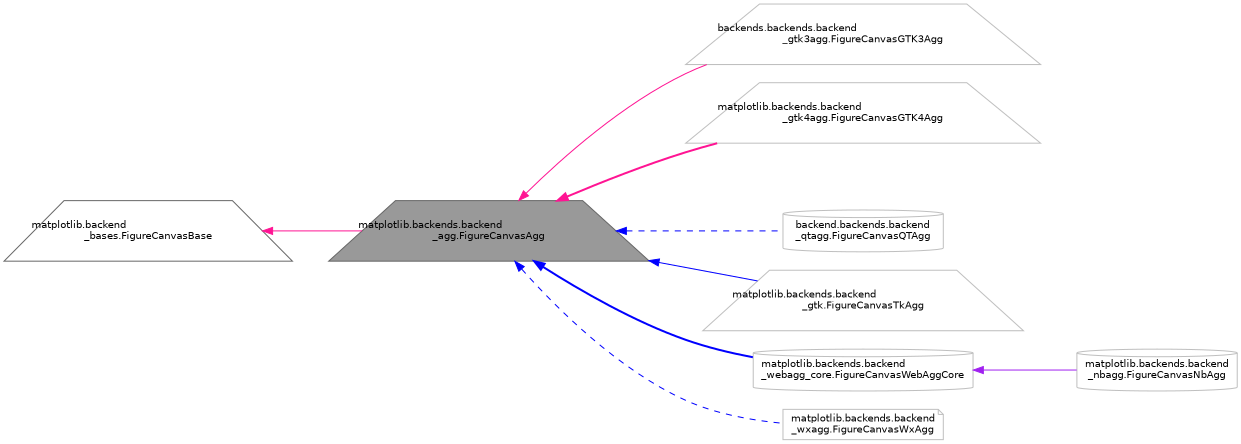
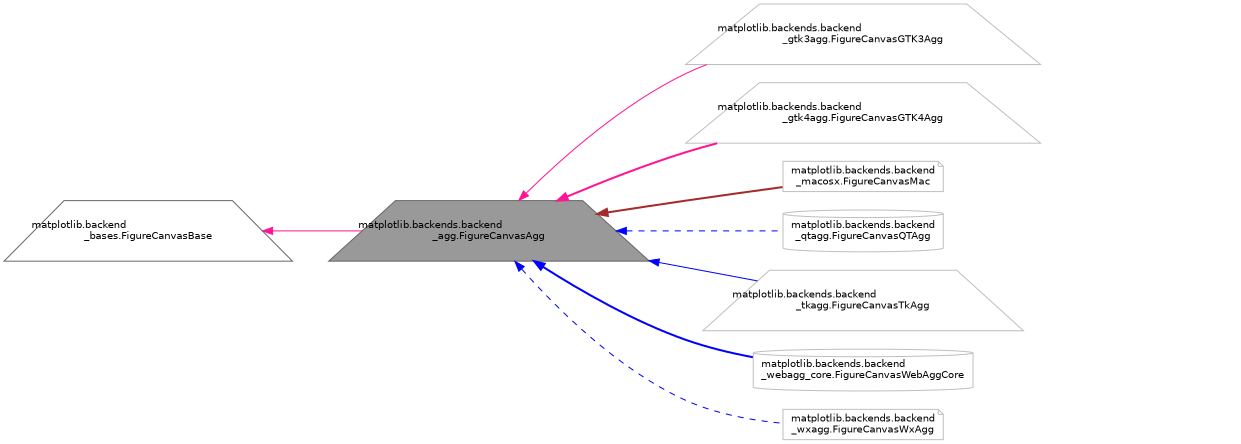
(863, 34) -> (863, 34)
none -> (863, 176)
(863, 231) -> (863, 231)
(863, 300) -> (863, 300)
(1157, 370) -> none
